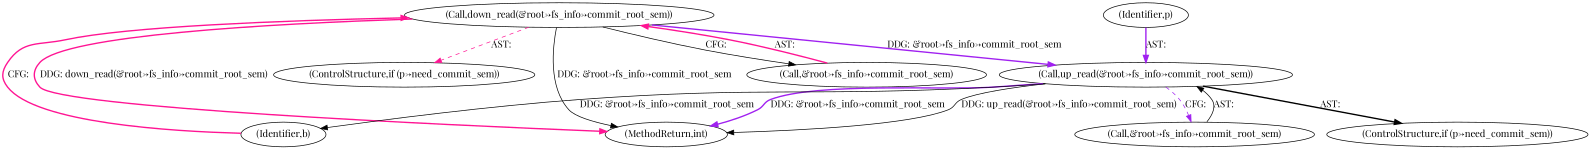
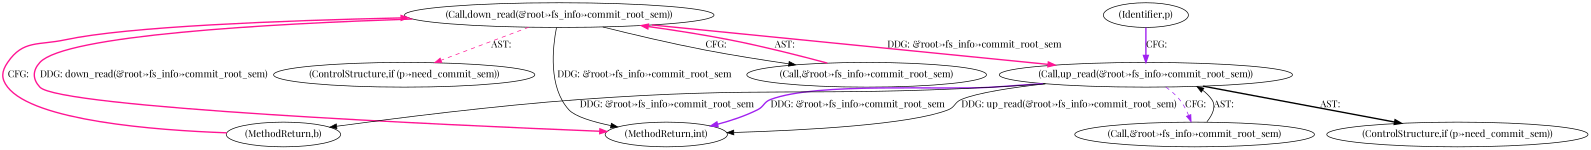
(850, 45) -> (850, 45)
(1158, 45) -> (1158, 45)
(283, 134) -> (283, 134)
